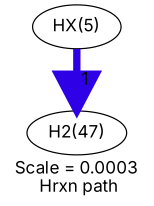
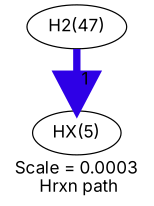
(77, 61) -> (77, 61)
